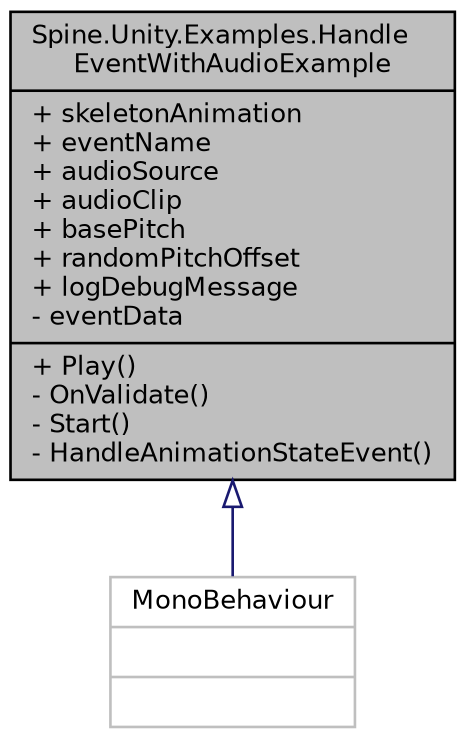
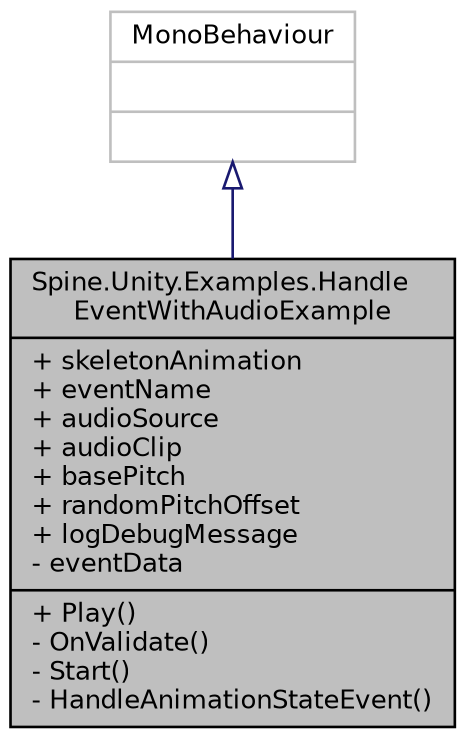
(233, 542) -> (233, 223)
